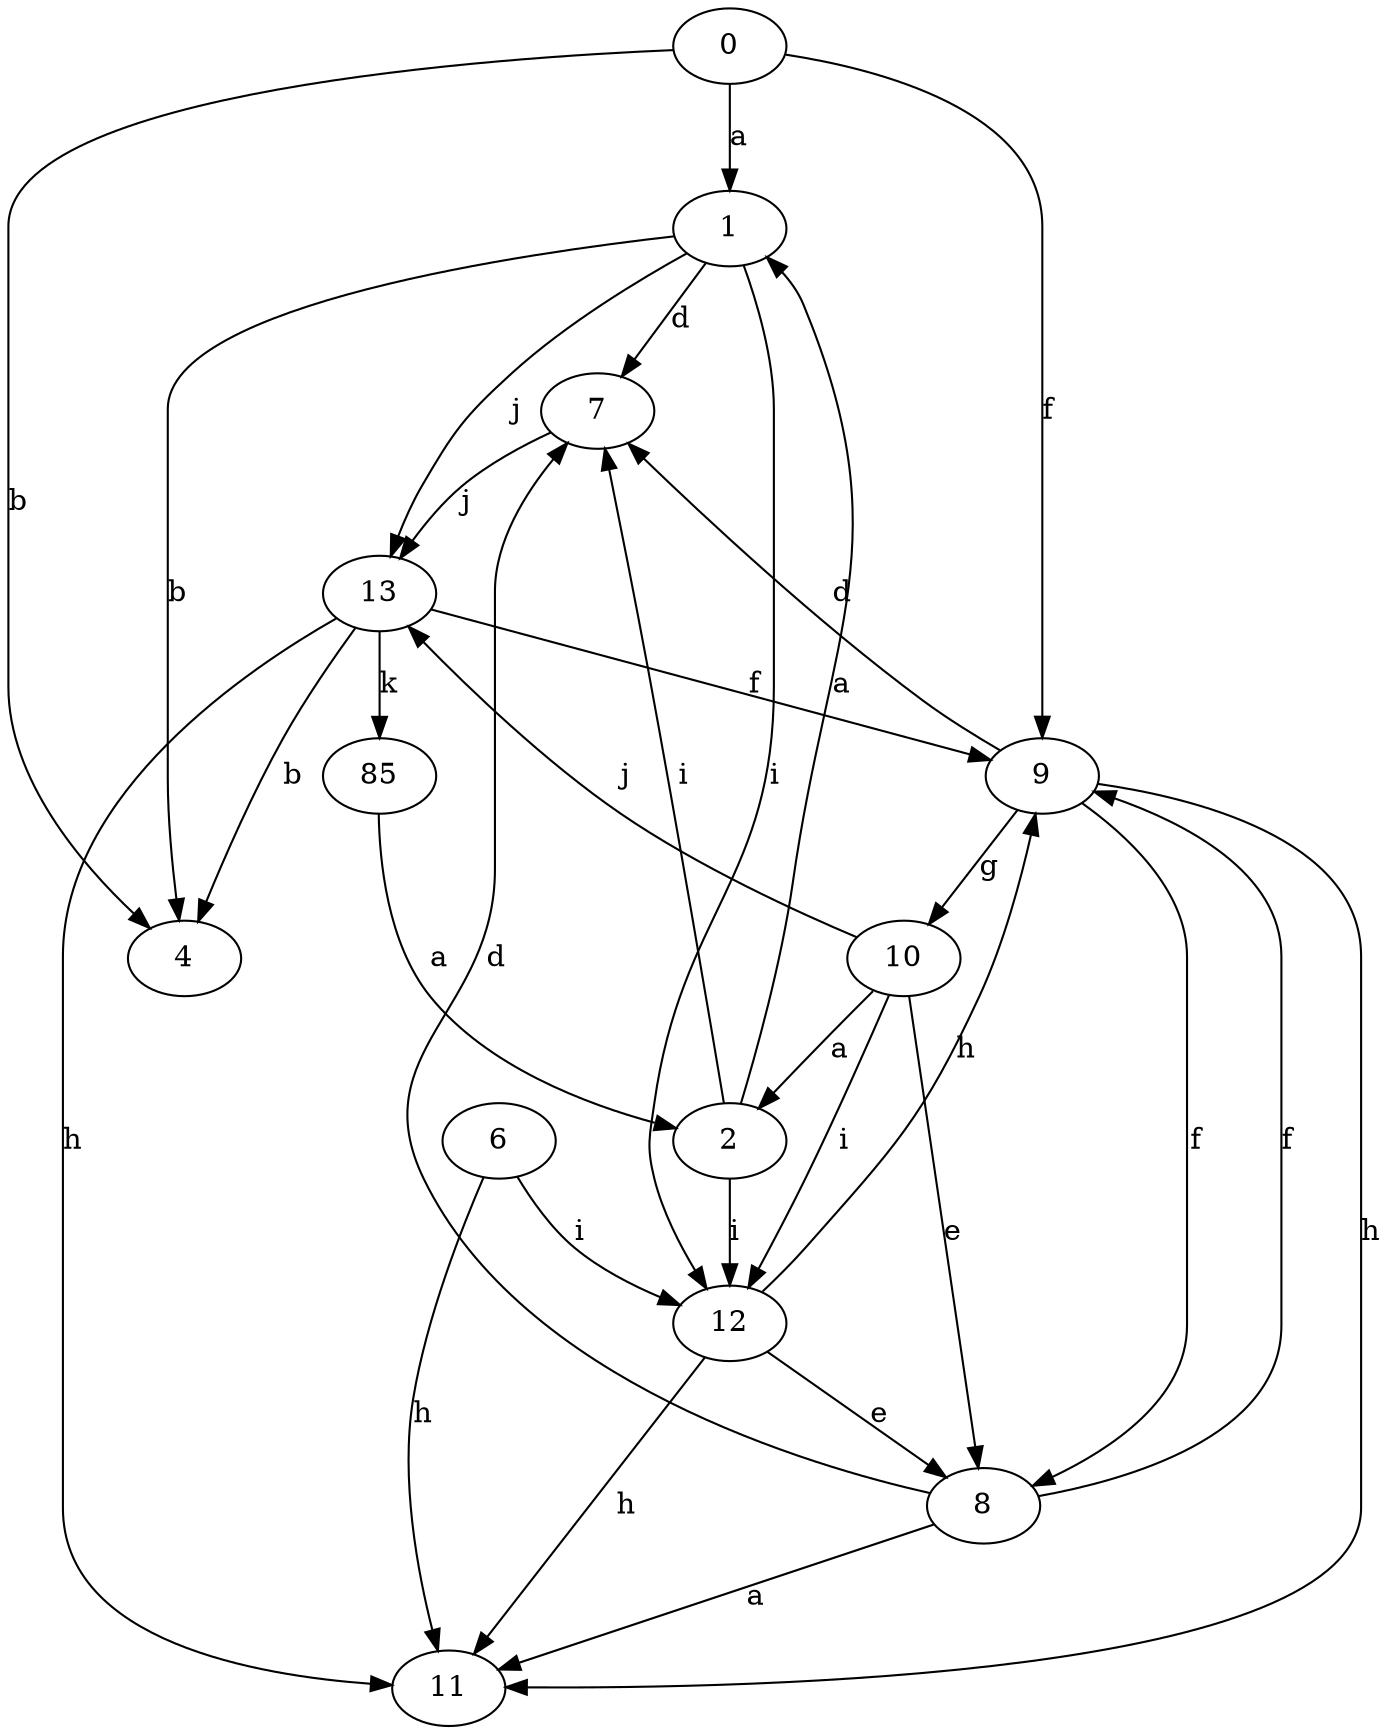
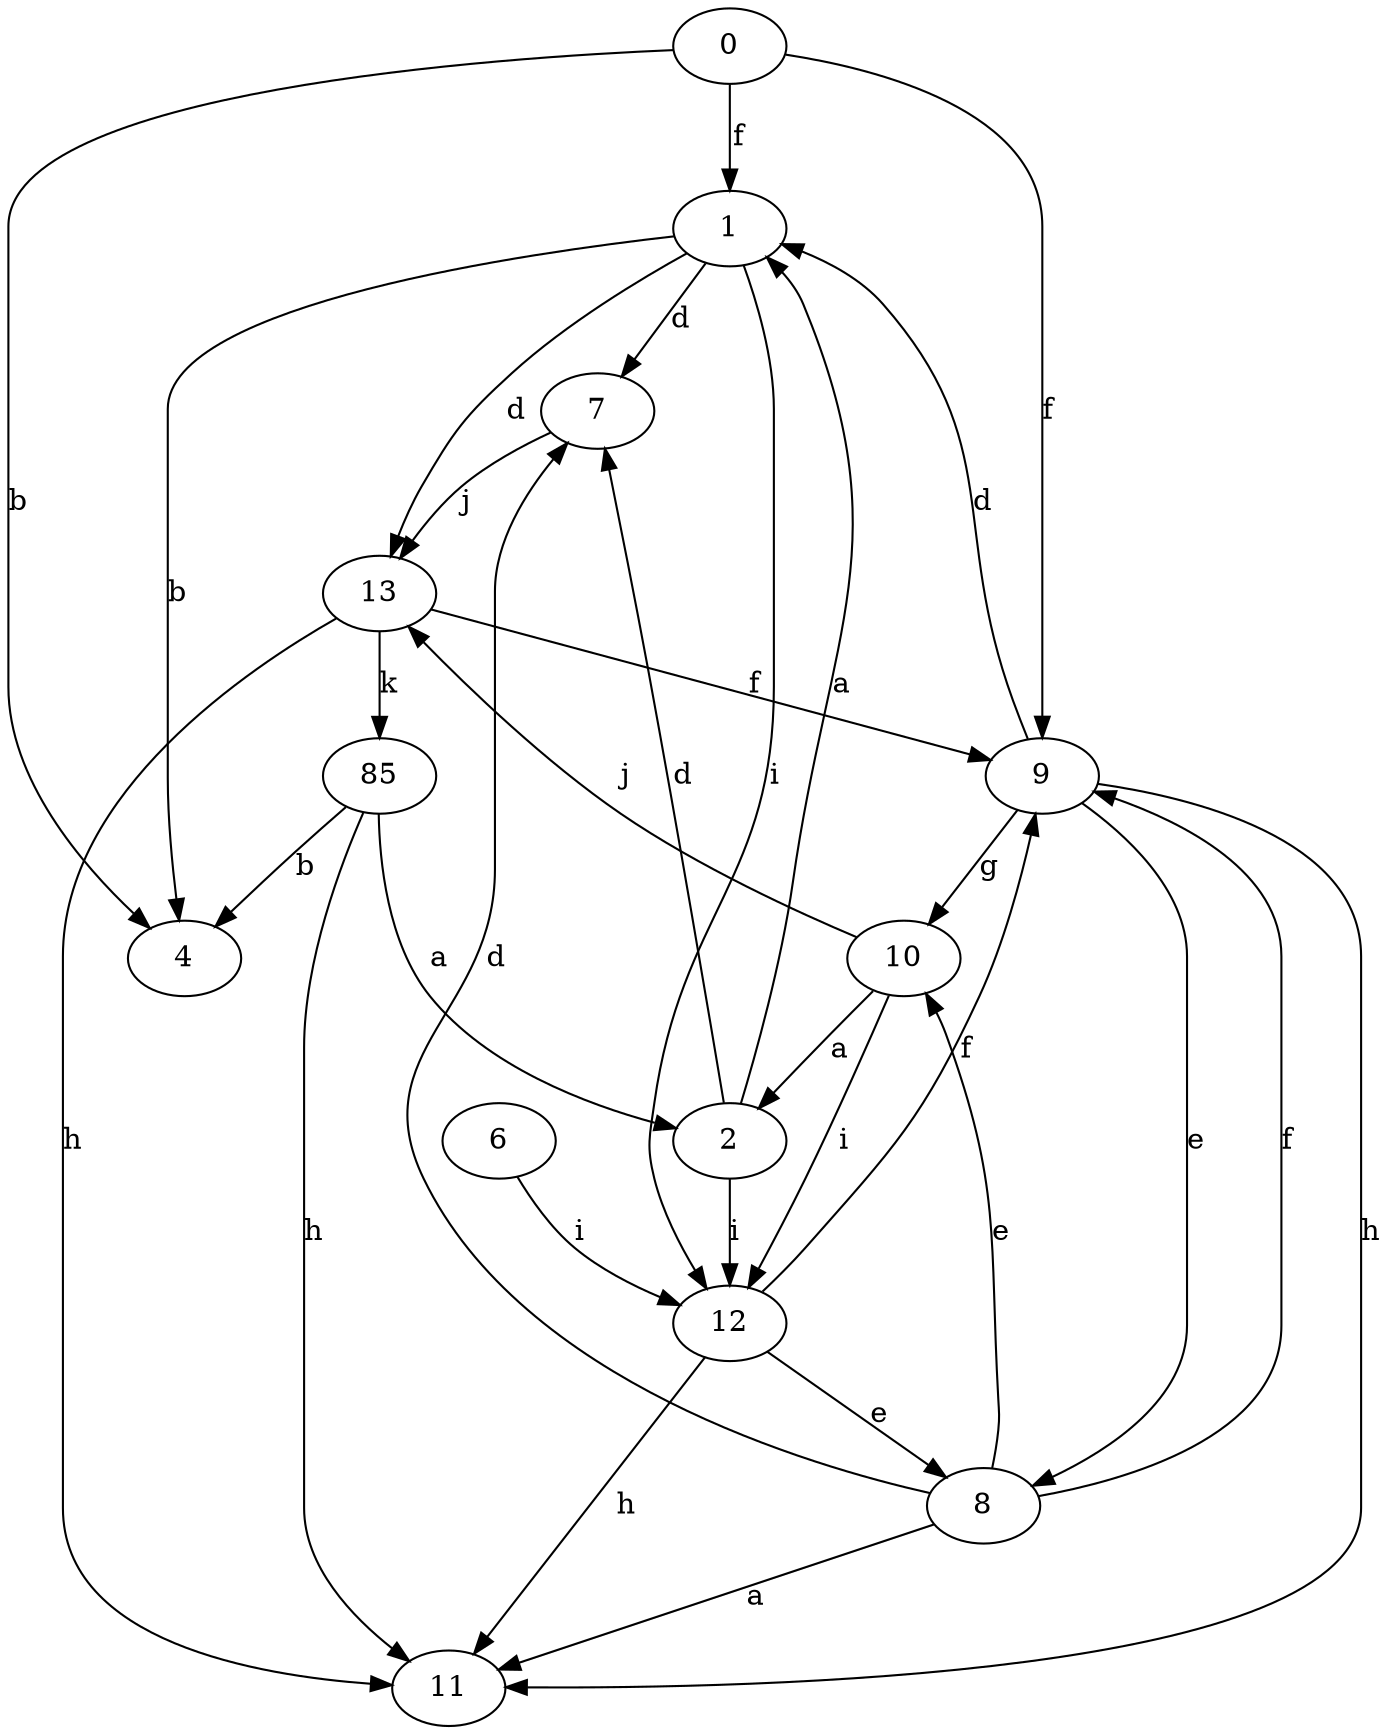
(739, 137) -> (739, 137)
(517, 411) -> (517, 411)
(814, 614) -> (965, 466)
(271, 760) -> (288, 859)
(684, 776) -> (684, 776)
(967, 1050) -> (967, 1050)
(1196, 1141) -> (1196, 1141)
(942, 1221) -> (991, 1237)
(413, 1399) -> (304, 1242)
